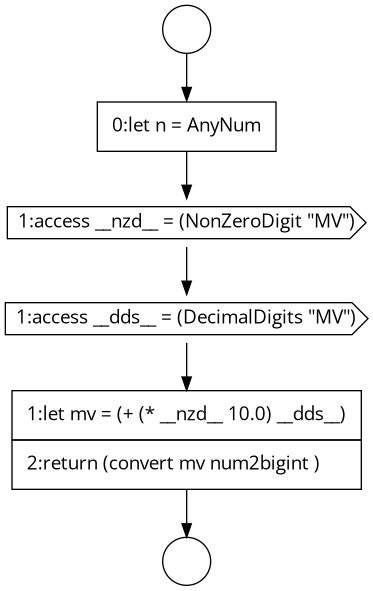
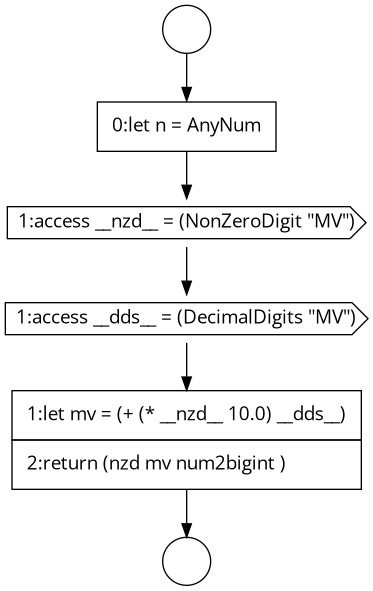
(173, 464) -> (157, 464)
